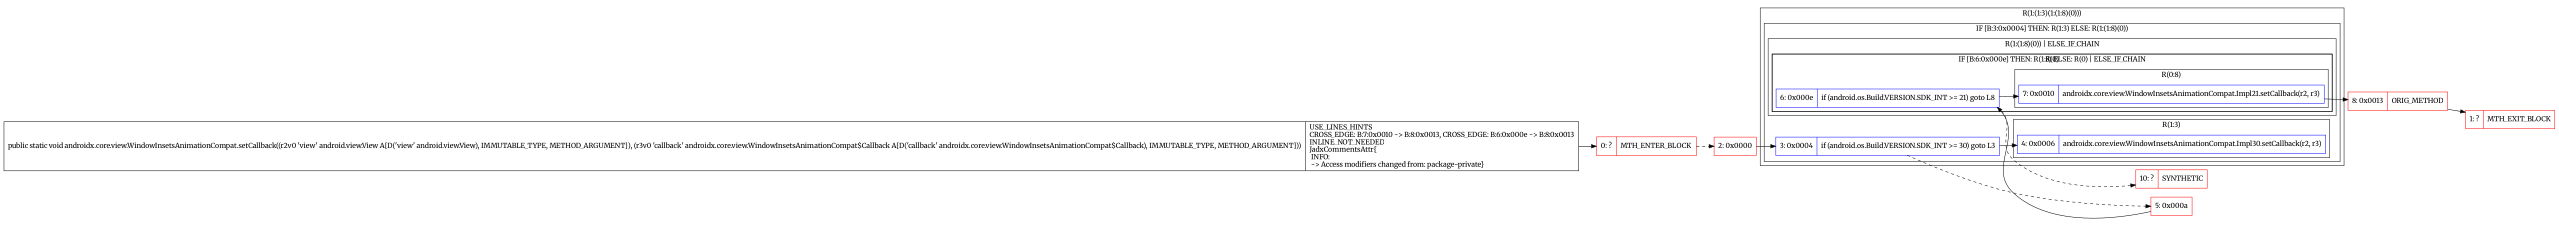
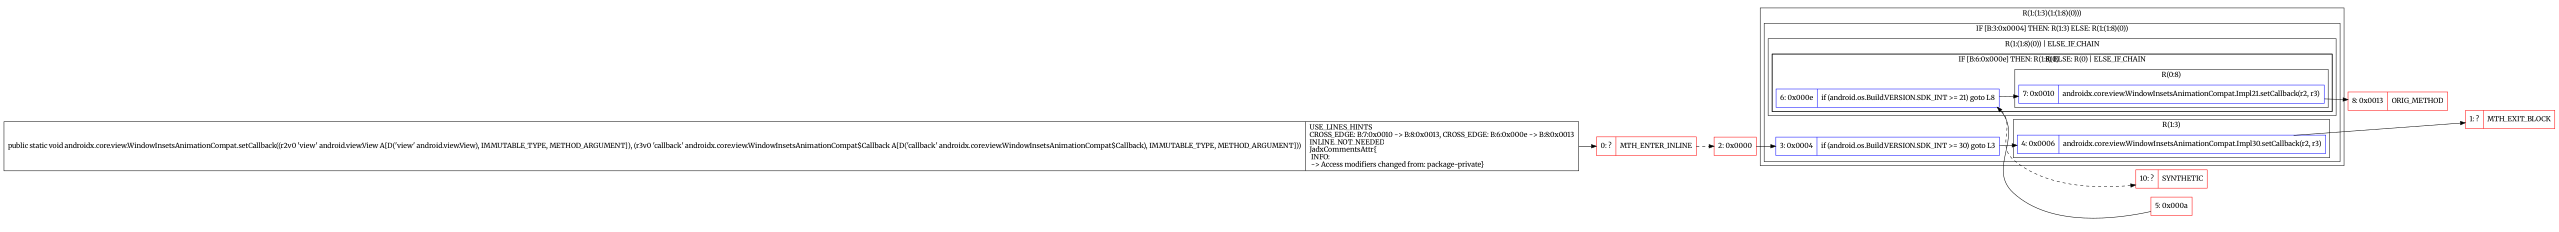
(2454, 110) -> (2377, 129)
(1656, 146) -> (1656, 146)
(2023, 195) -> none
